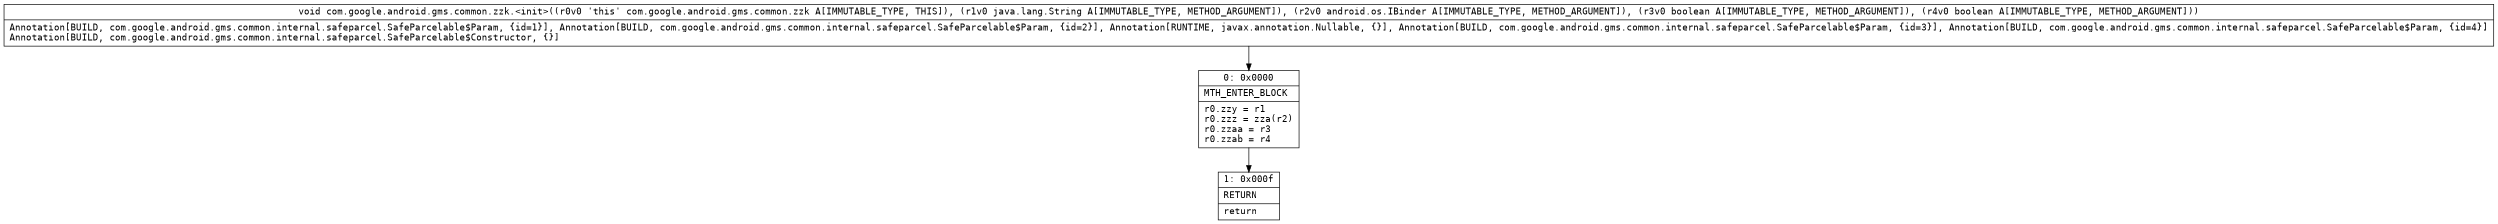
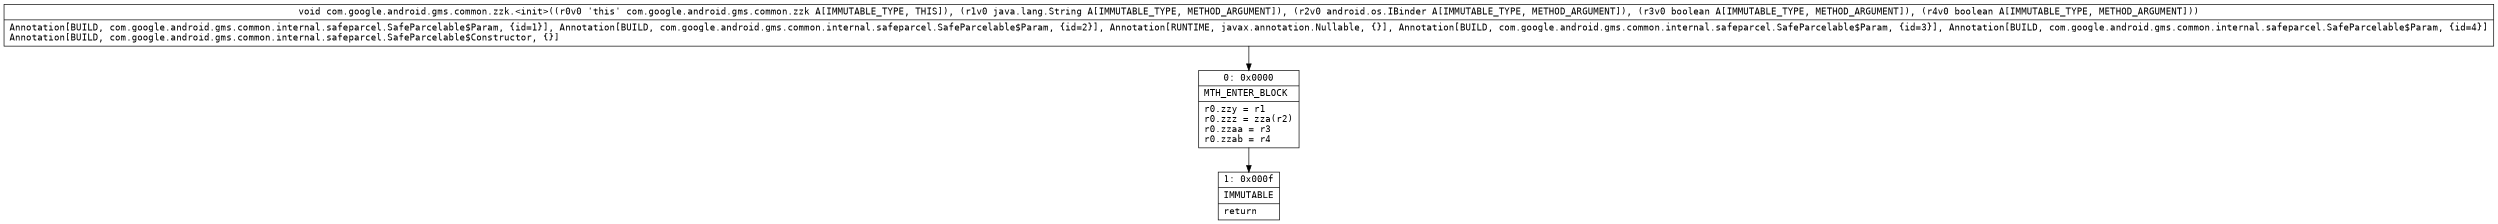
(1240, 195) -> (1249, 195)
